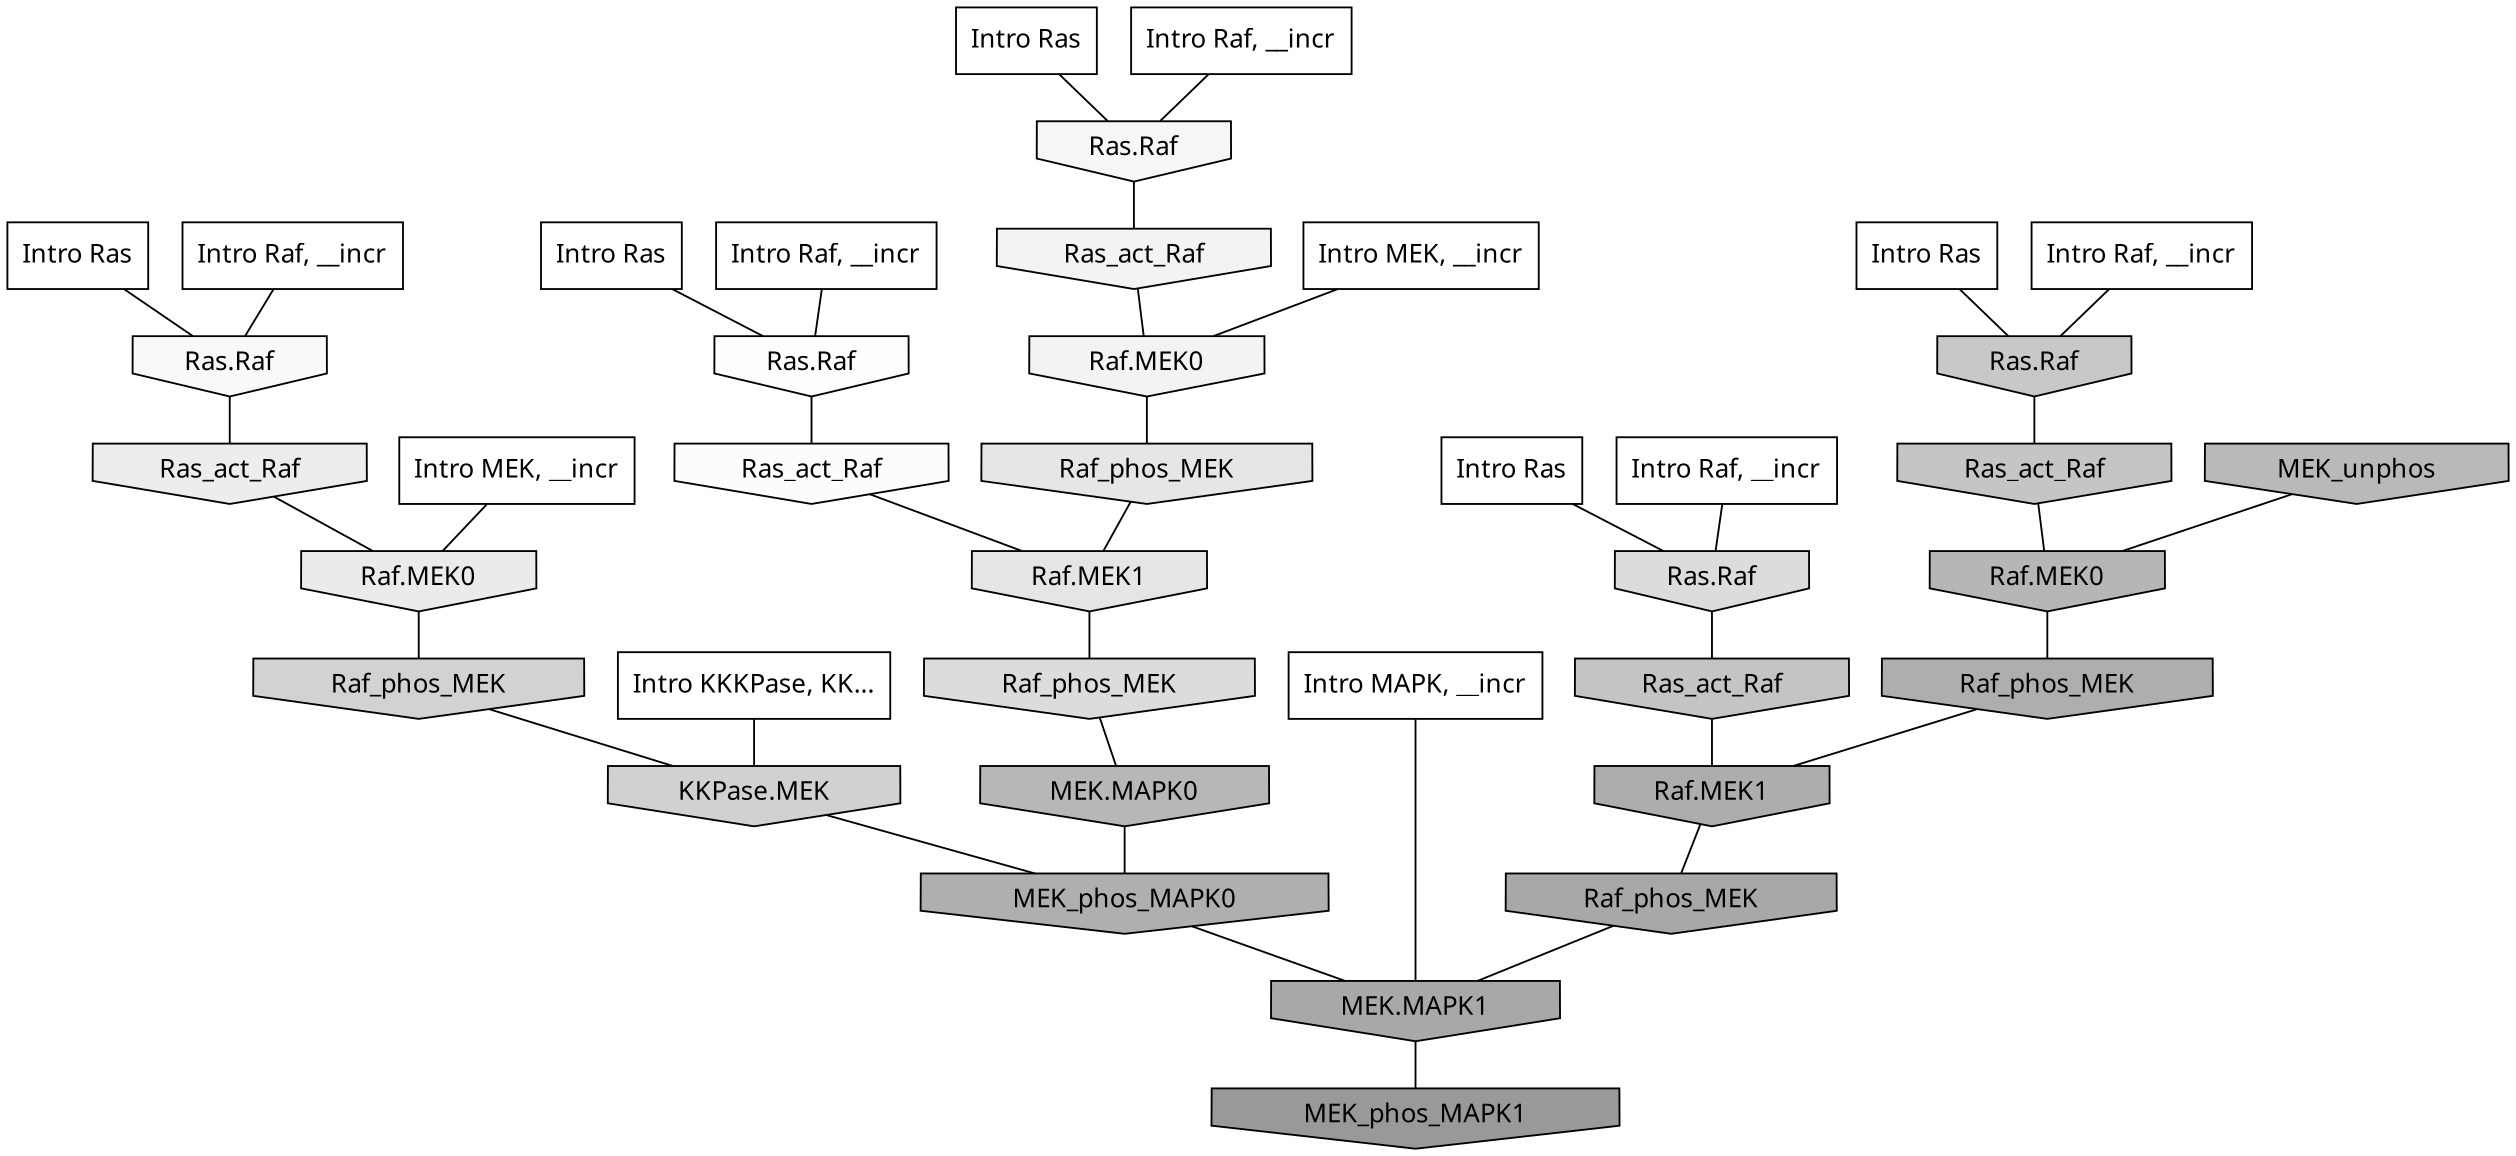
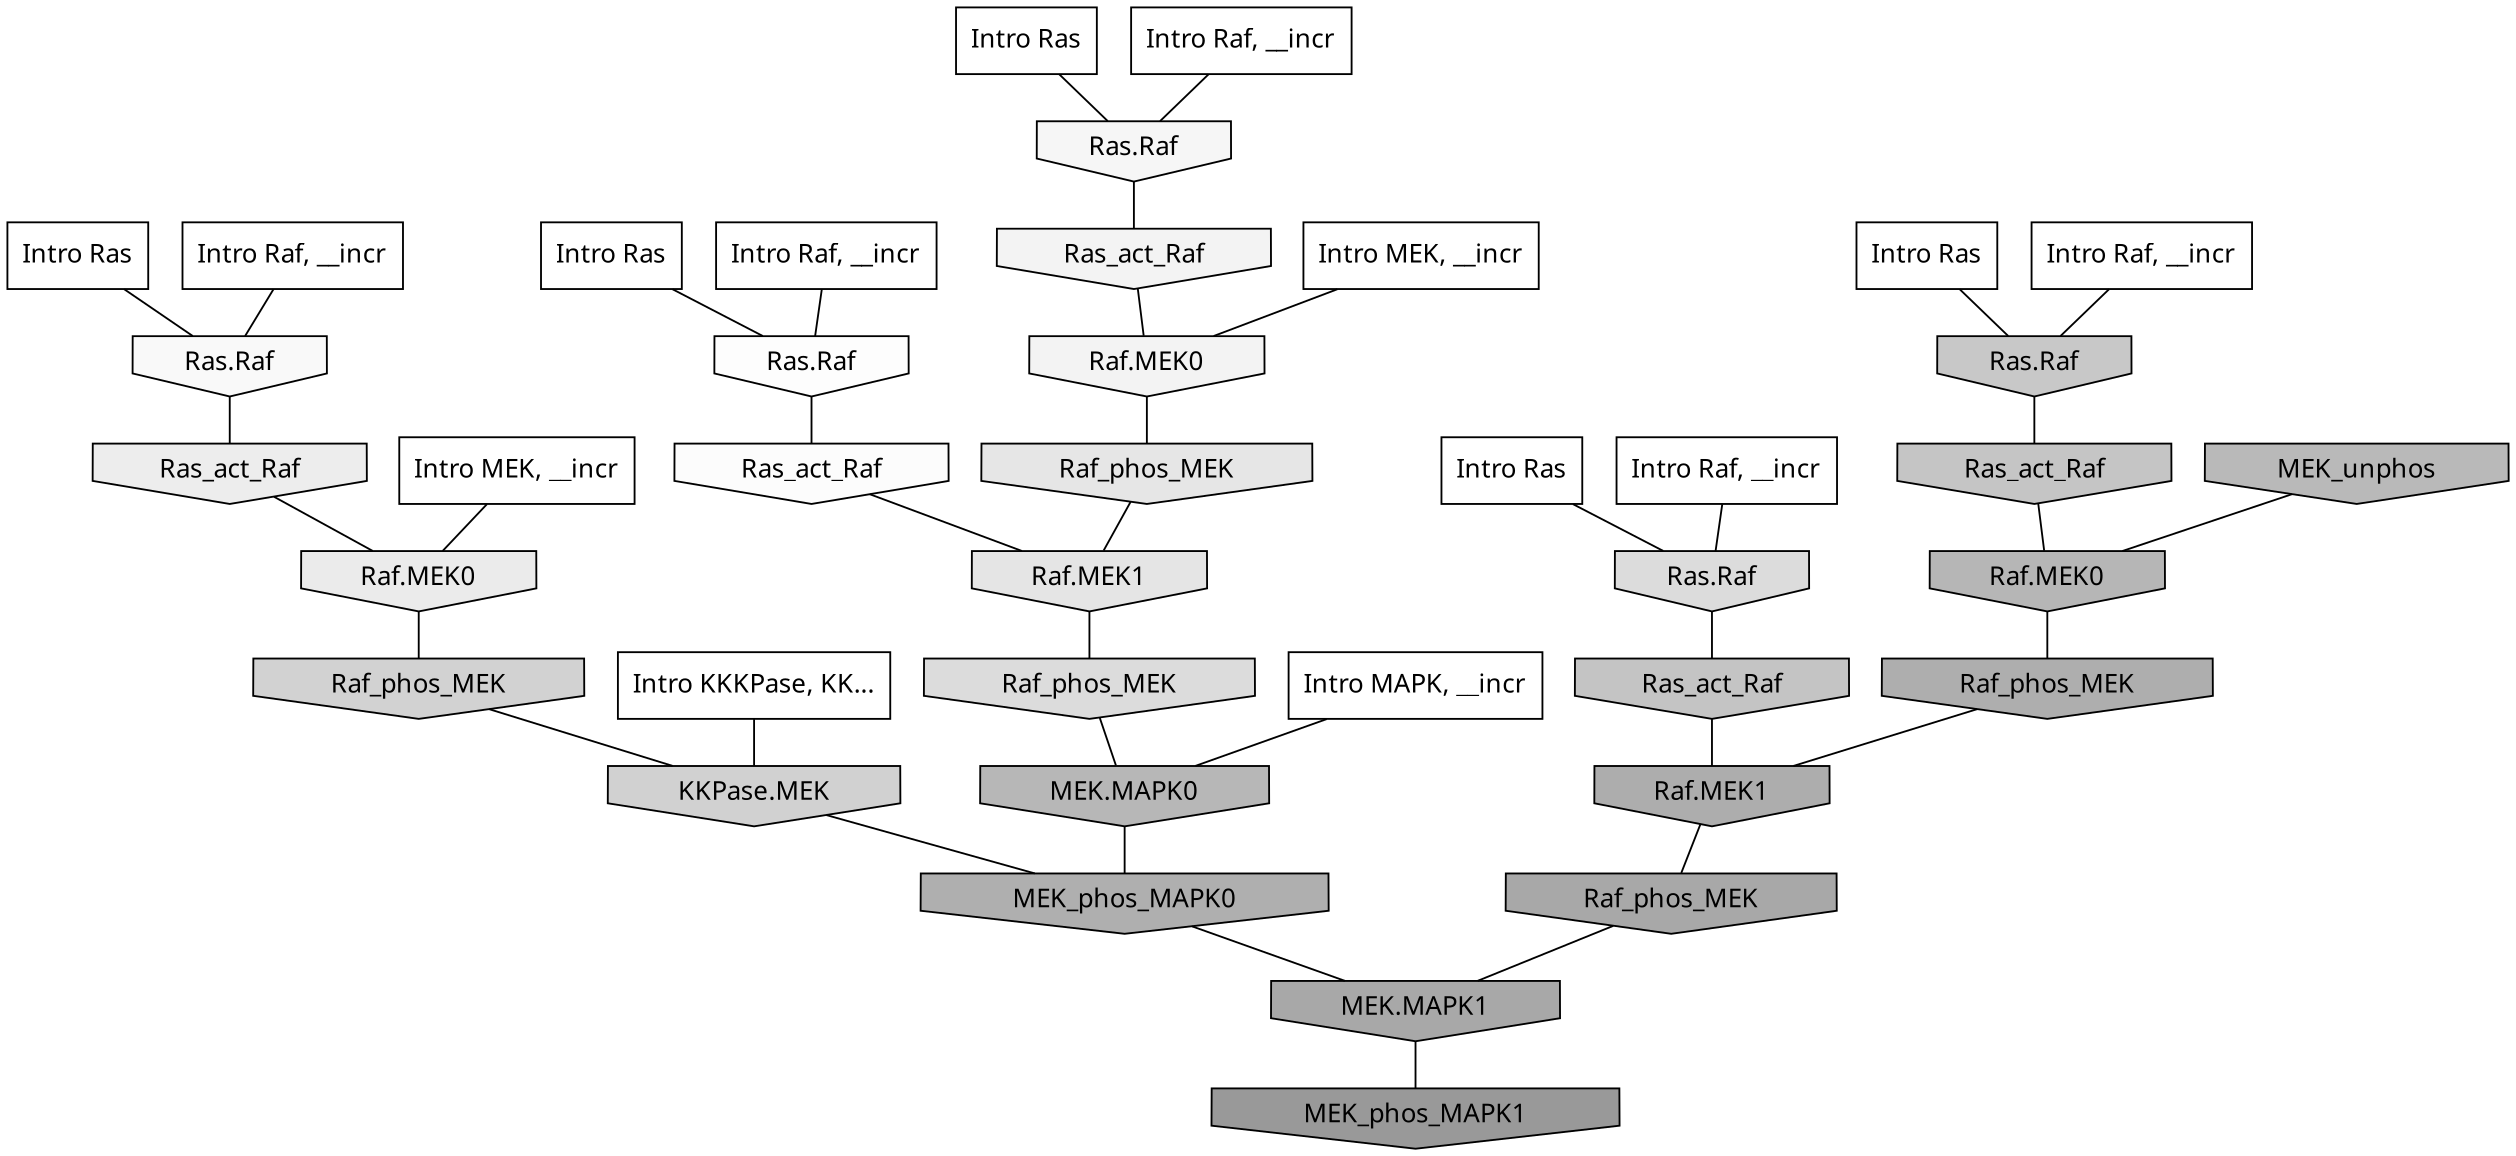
(1416, 850) -> (1261, 742)
